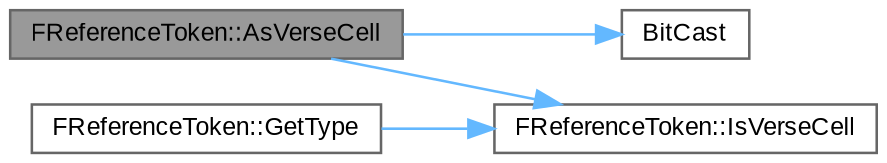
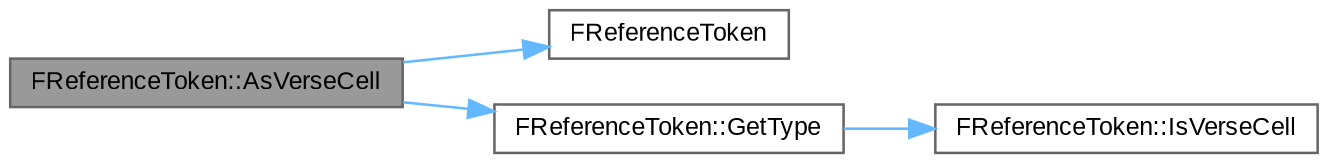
(686, 34) -> (669, 34)
(433, 79) -> (435, 106)
